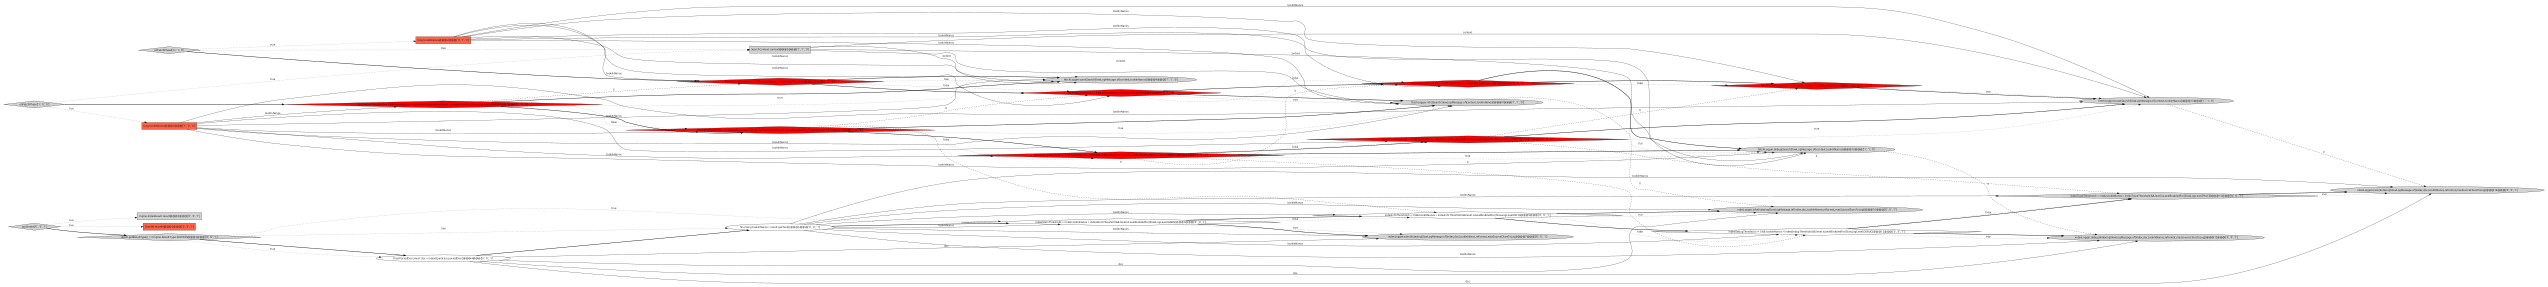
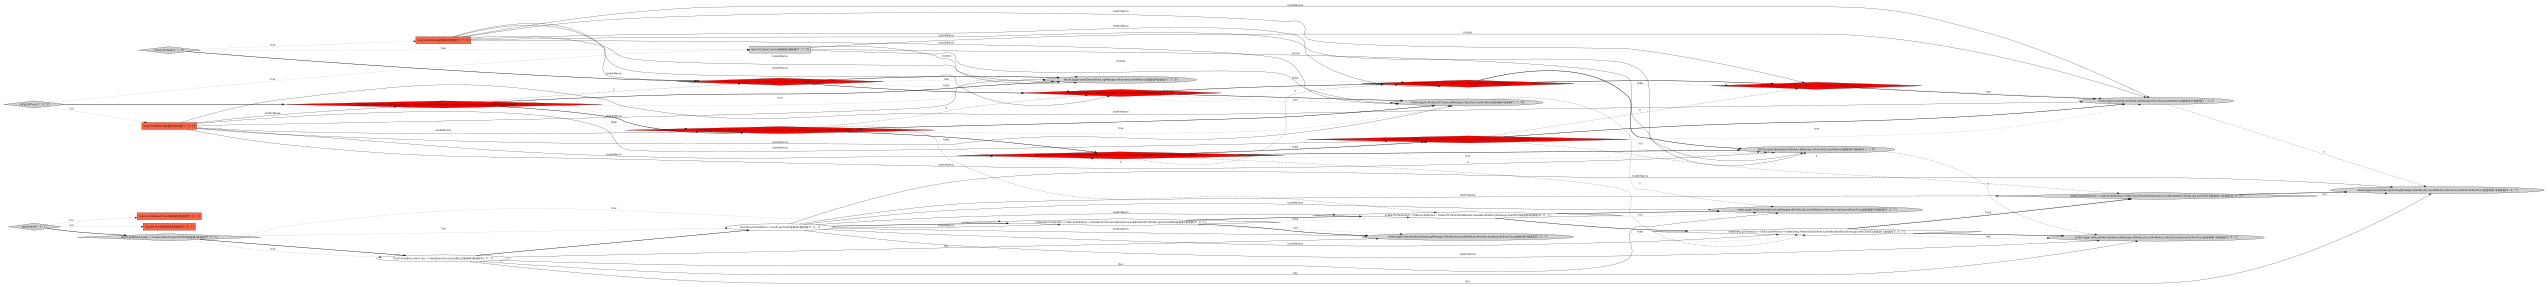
(169, 216) -> (169, 216)
